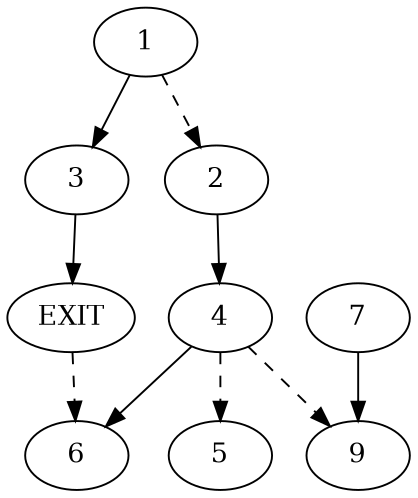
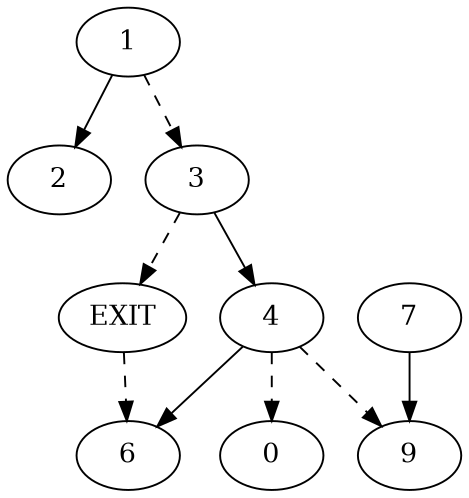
(116, 102) -> (158, 102)
(177, 102) -> (98, 102)
(74, 239) -> (165, 240)
(218, 239) -> (230, 241)
(220, 456) -> (272, 456)
